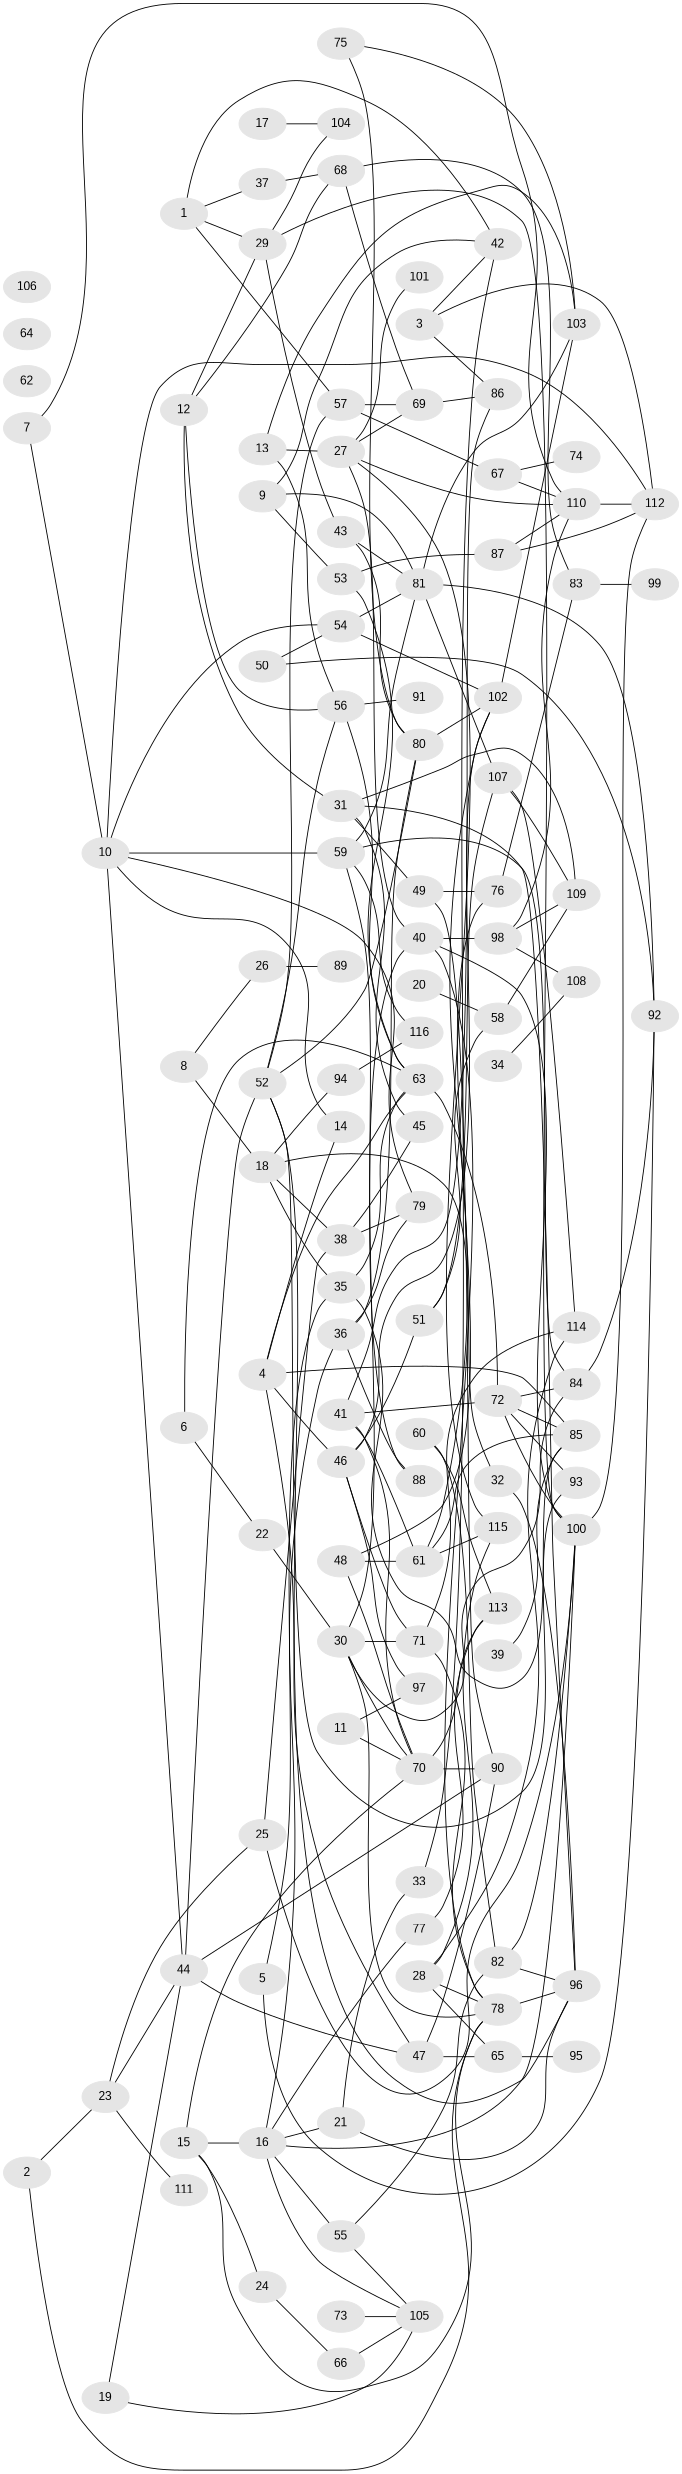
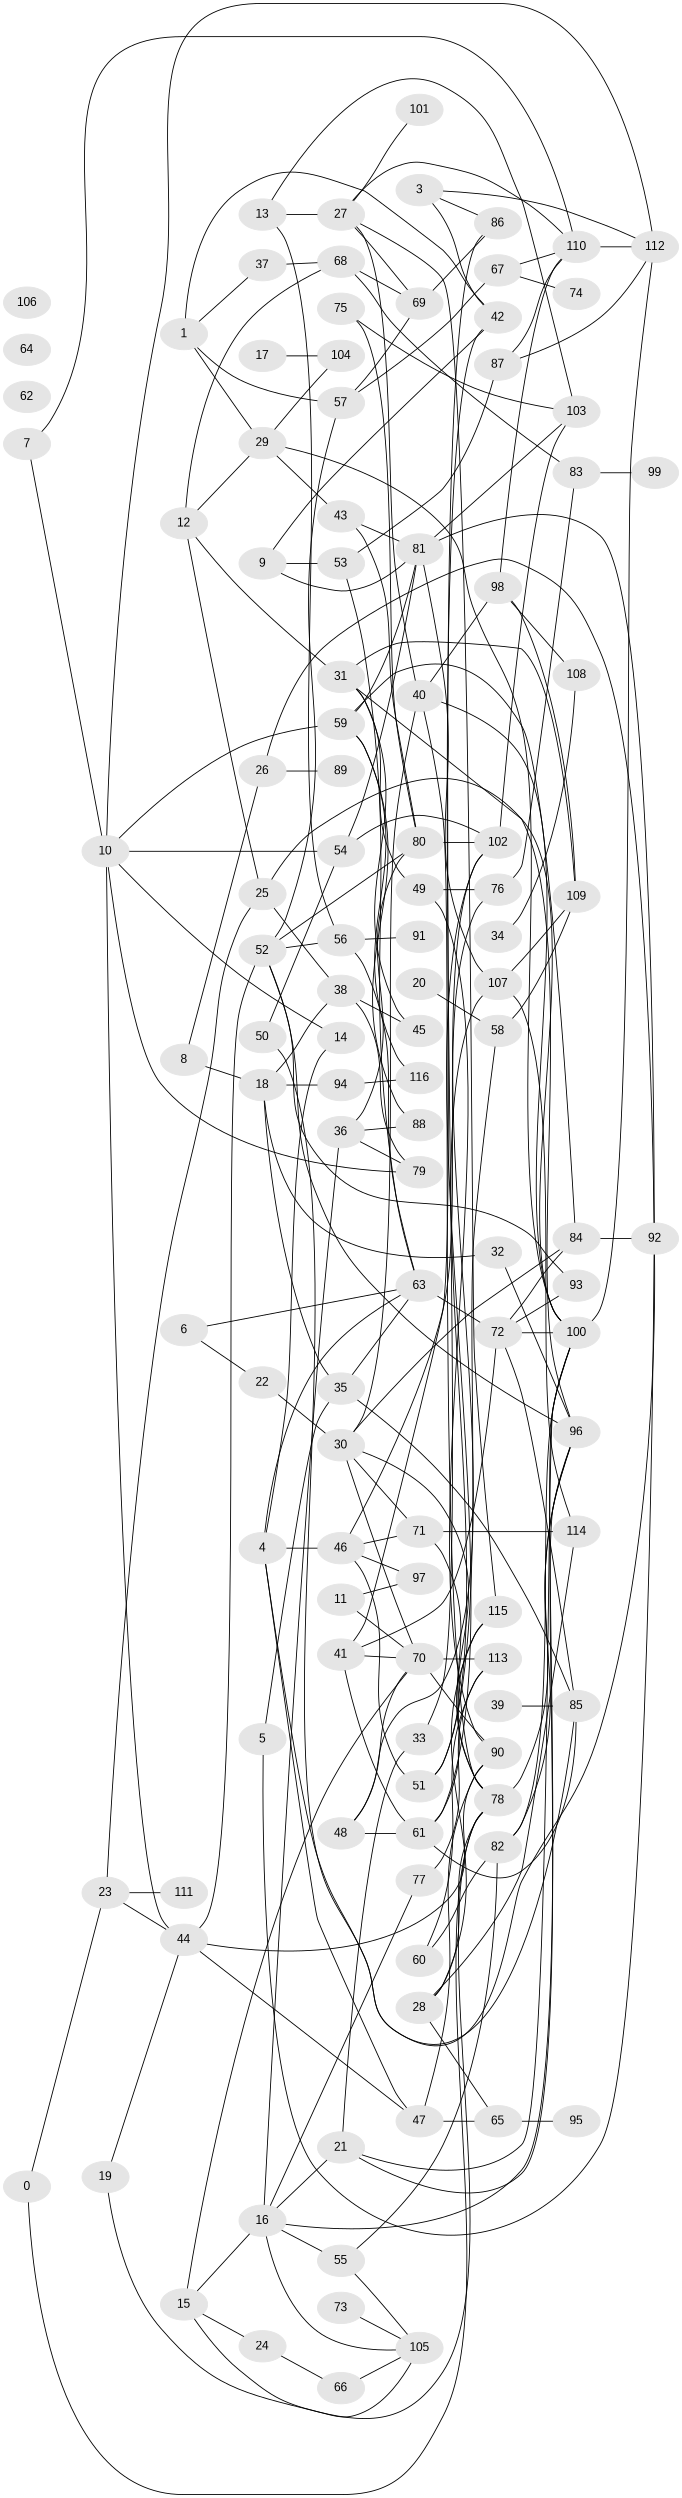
(206, 603) -> (221, 709)
none -> (616, 704)
none -> (545, 1830)
(27, 2173) -> (27, 2187)
